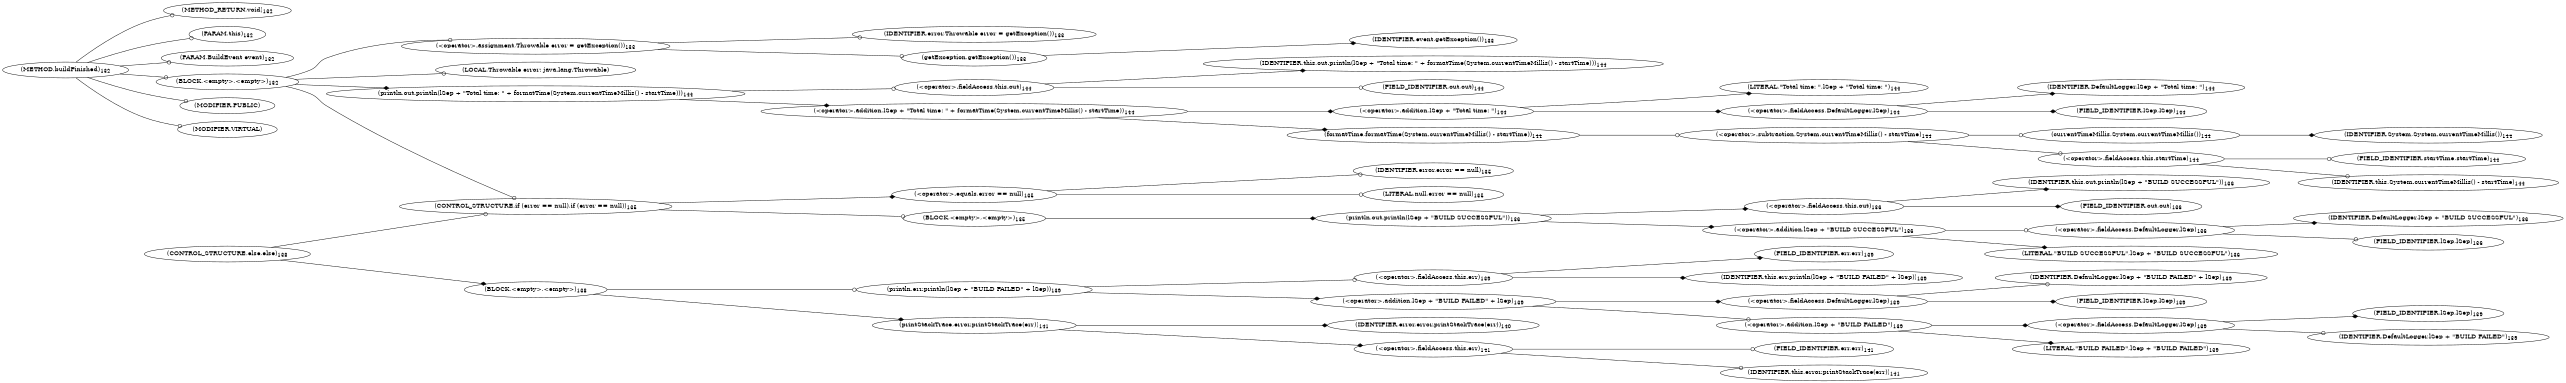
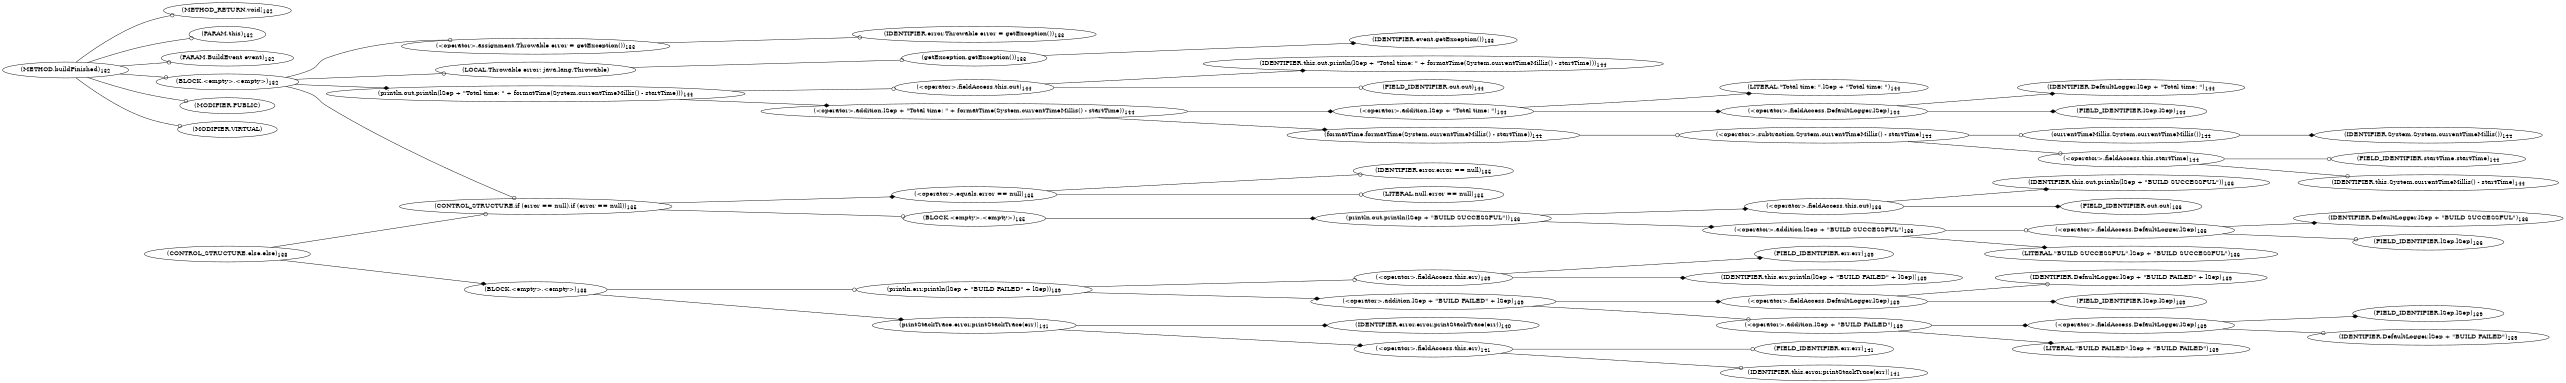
(779, 53) -> (765, 64)
